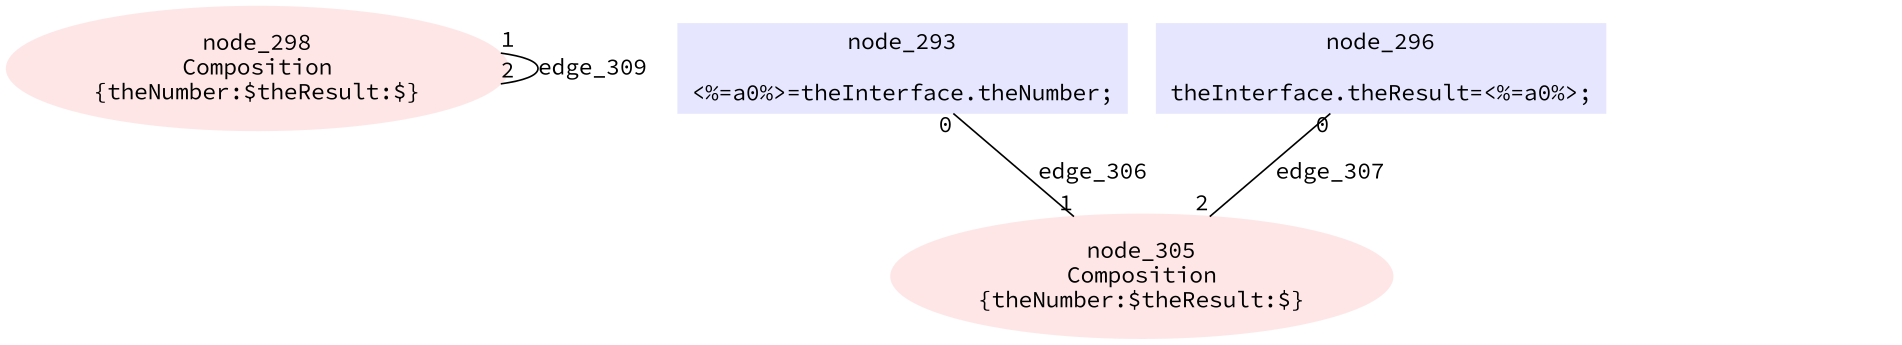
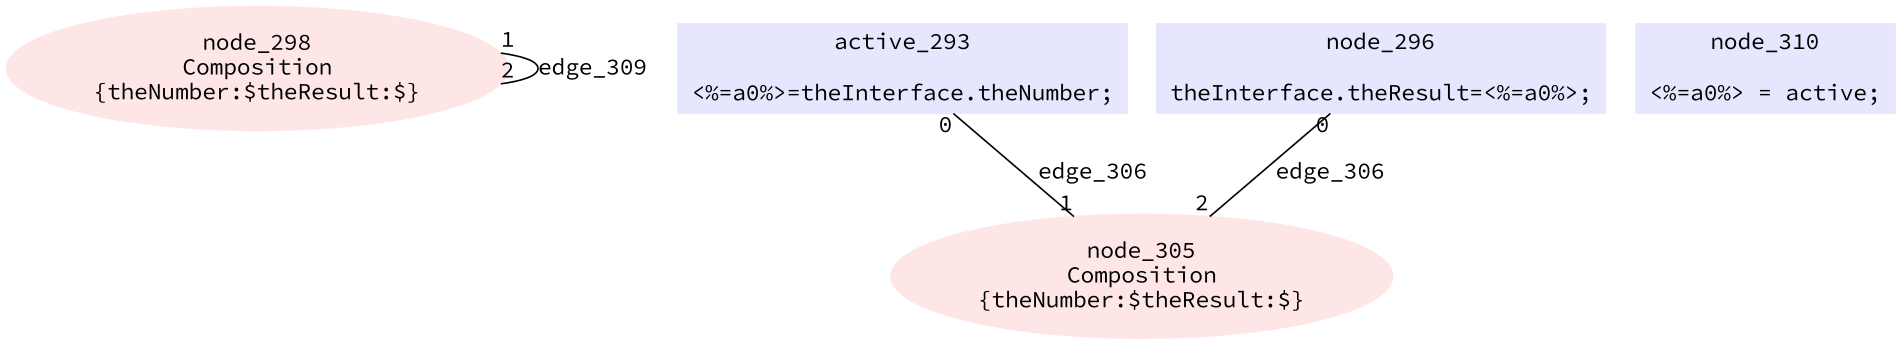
(903, 68) -> (903, 68)
none -> (1766, 68)
(1331, 172) -> (1331, 172)
